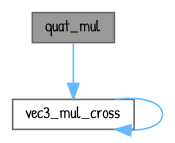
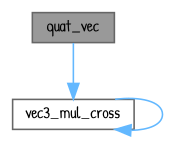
(73, 28) -> (73, 28)
